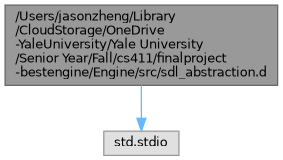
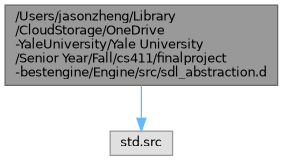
(141, 143) -> (141, 143)
